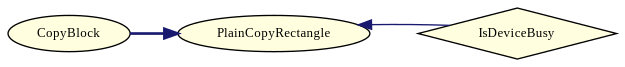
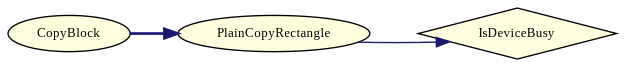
(411, 25) -> (397, 43)
